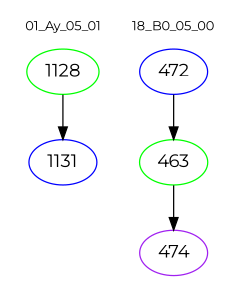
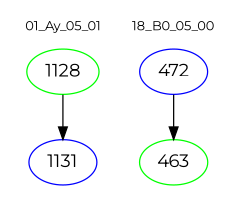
(174, 253) -> none
